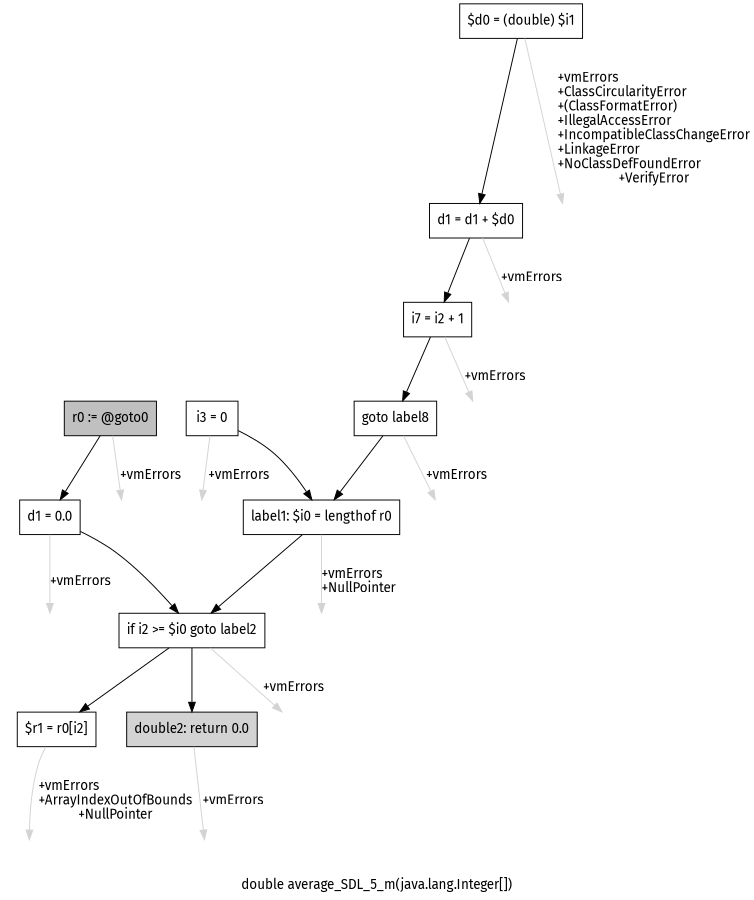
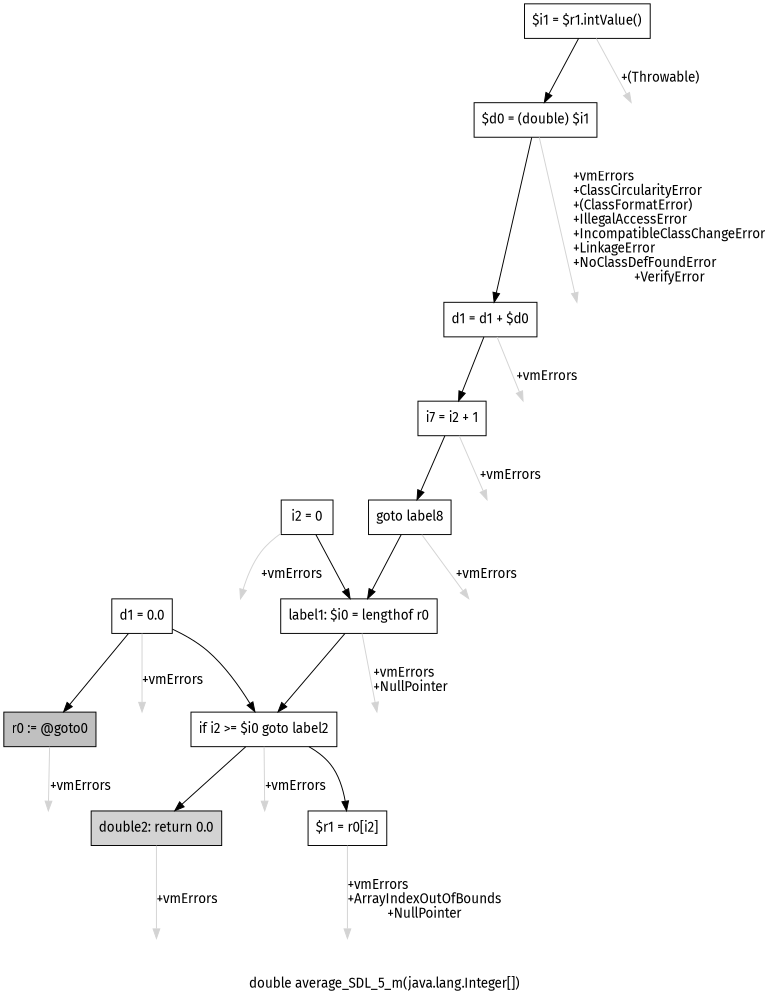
none -> (587, 21)
(212, 418) -> (307, 517)
(83, 464) -> (99, 669)
